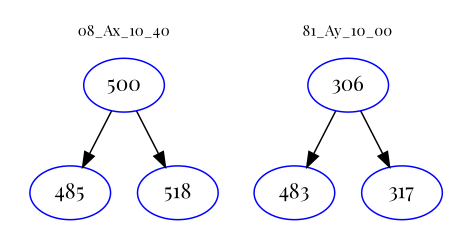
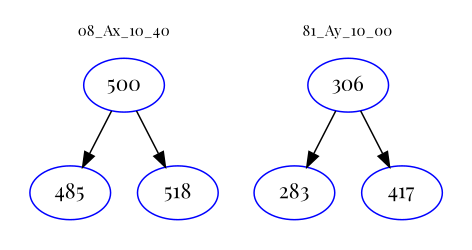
(294, 193) -> (294, 193)
(402, 193) -> (402, 193)
